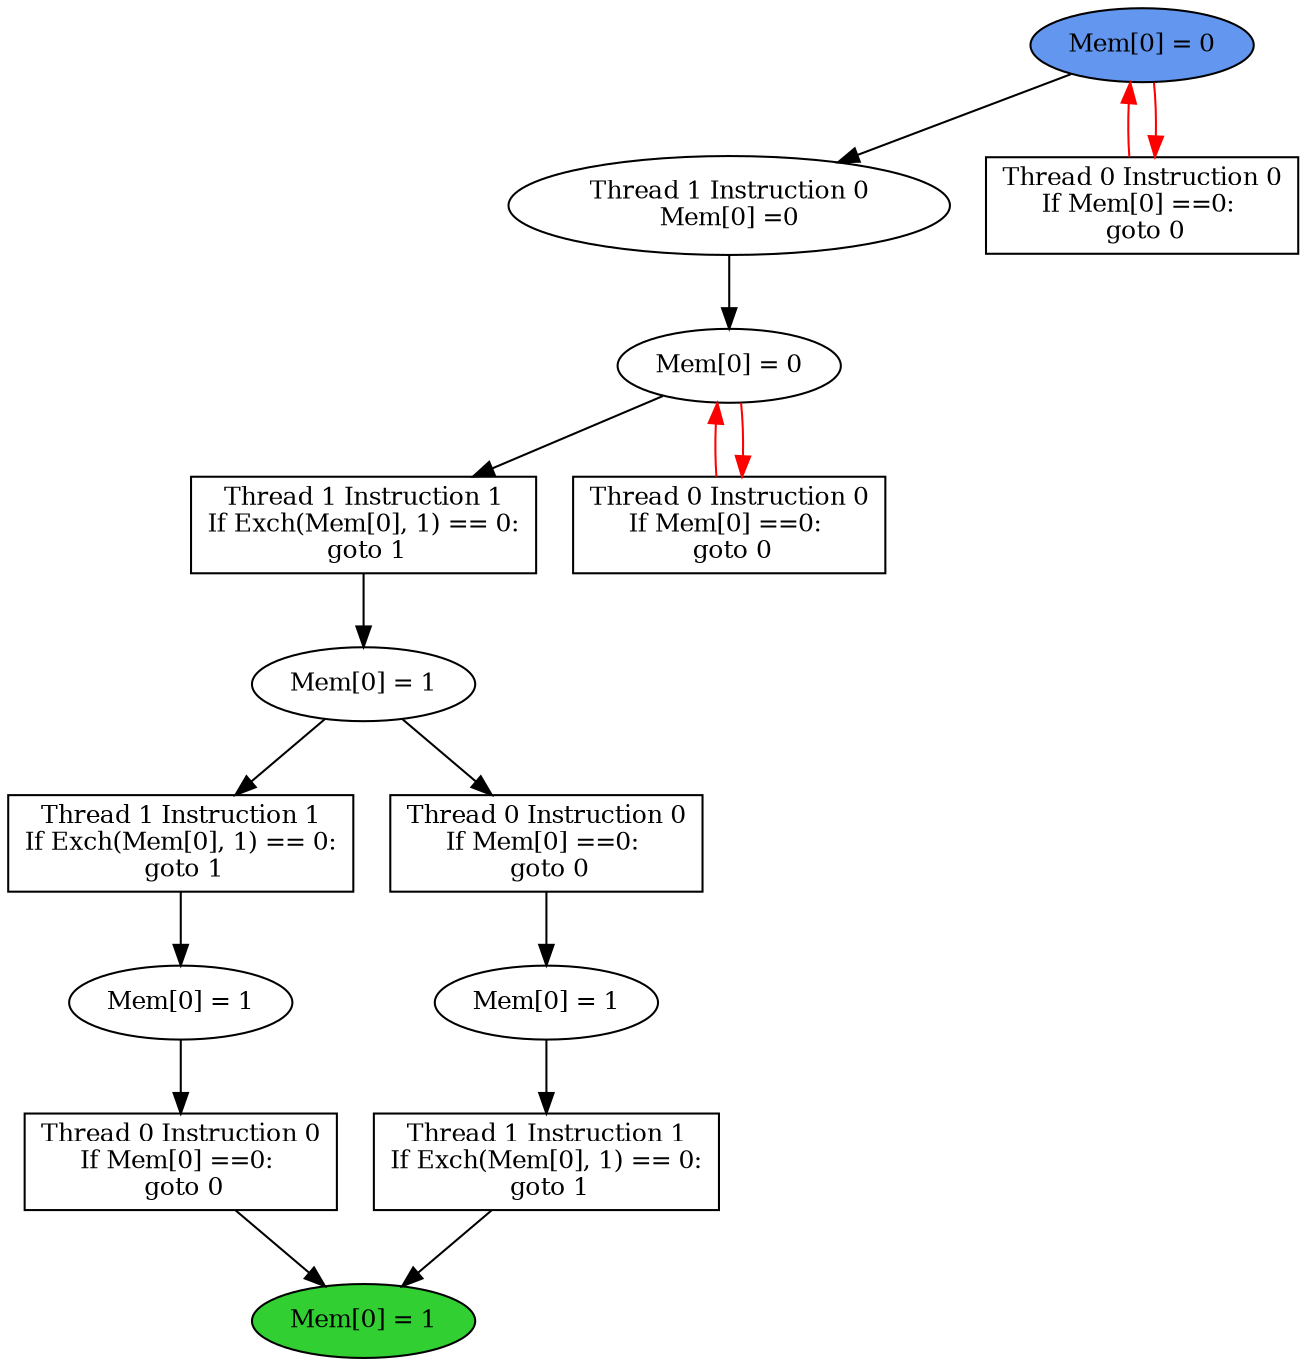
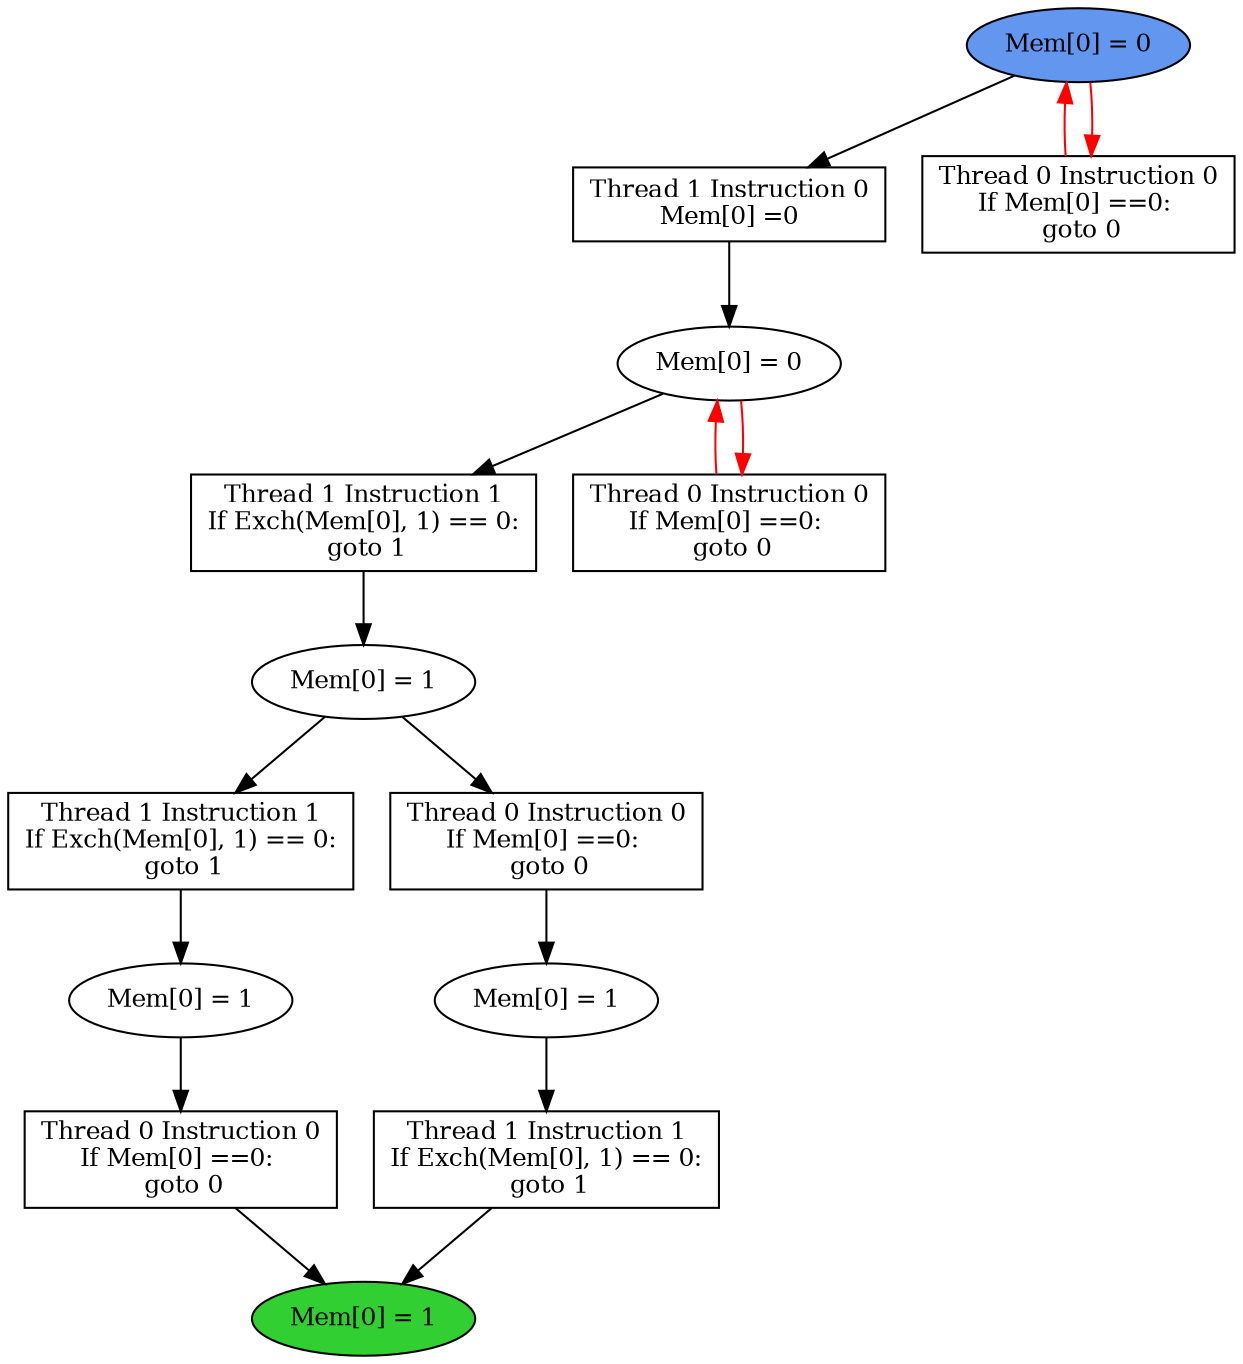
(729, 205) -> (729, 204)
